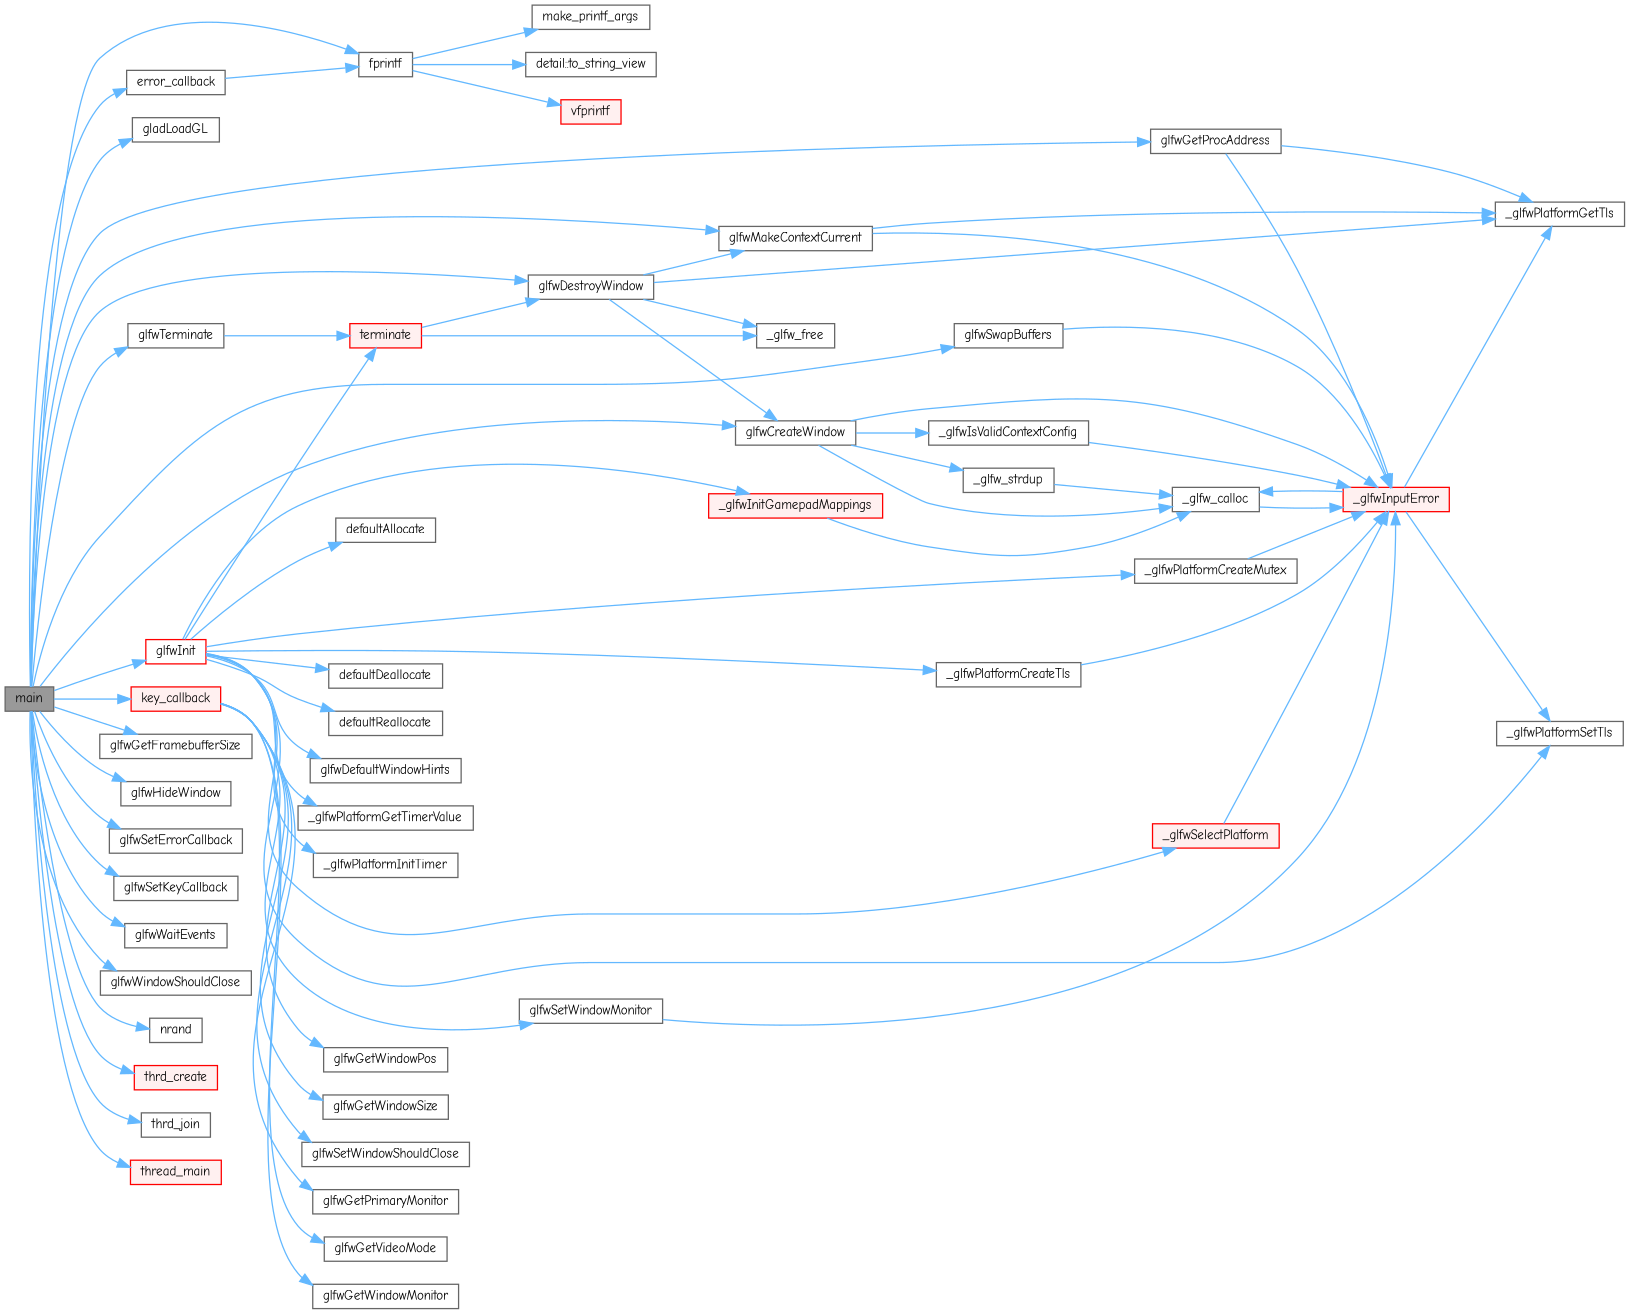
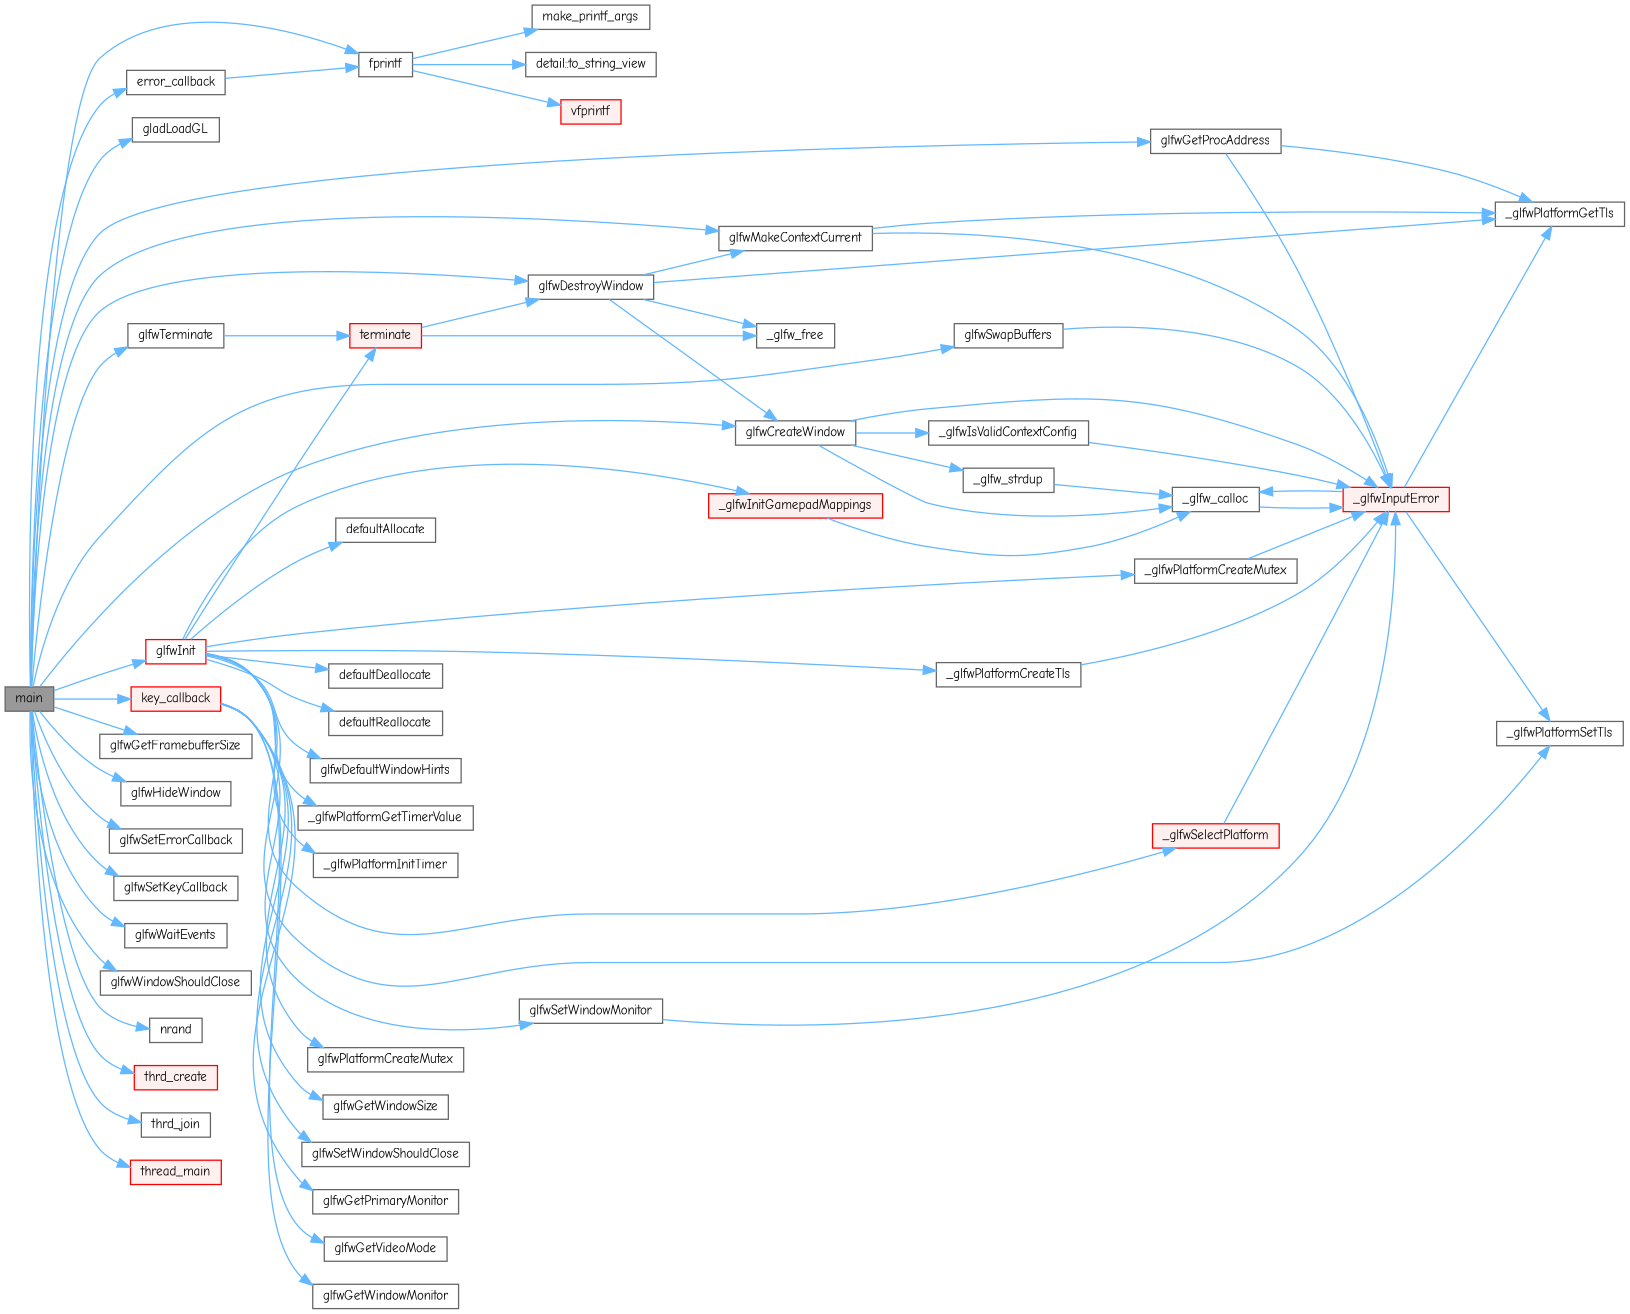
(386, 1060) -> (386, 1060)
